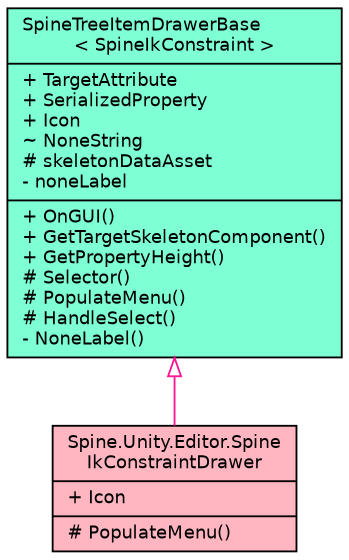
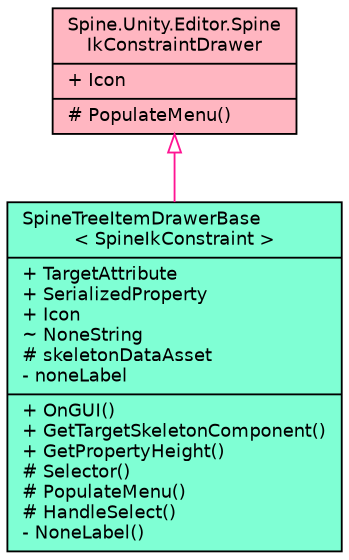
(175, 401) -> (175, 177)
